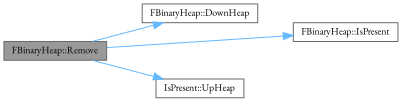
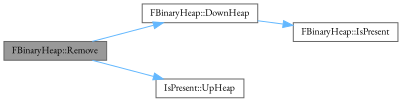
(195, 42) -> (270, 22)
